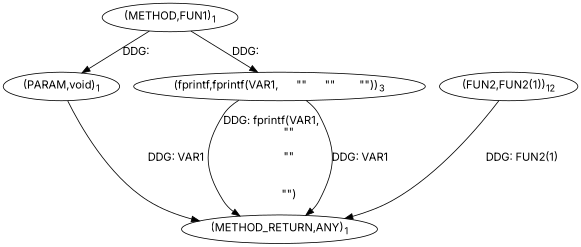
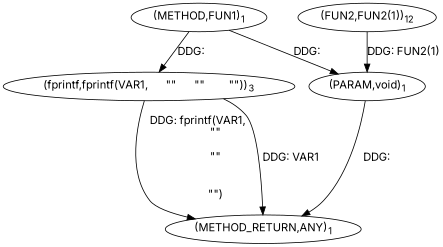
(176, 158) -> (378, 158)
(434, 170) -> (367, 48)
